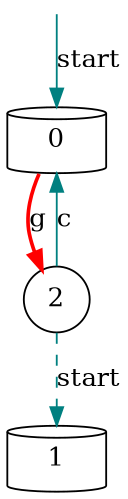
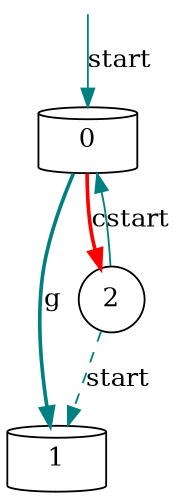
(38, 220) -> (99, 220)
(64, 220) -> (138, 220)
none -> (41, 288)
